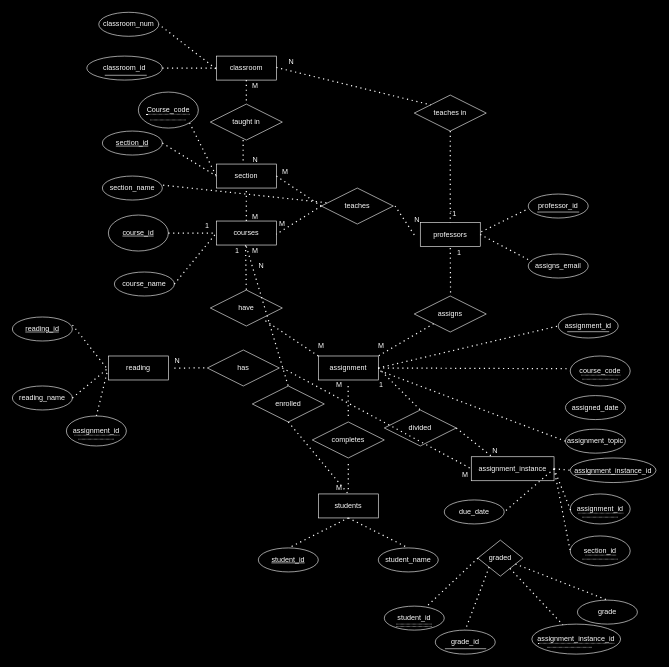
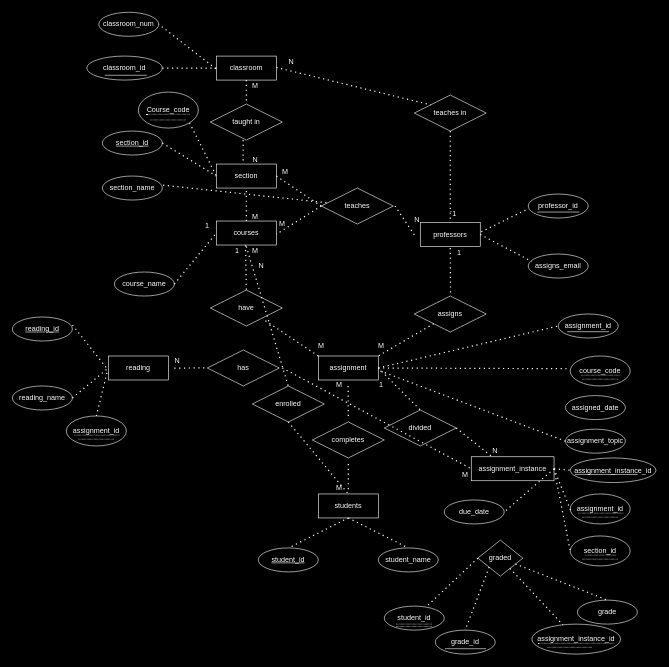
(138, 233) -> none
(190, 233) -> none
